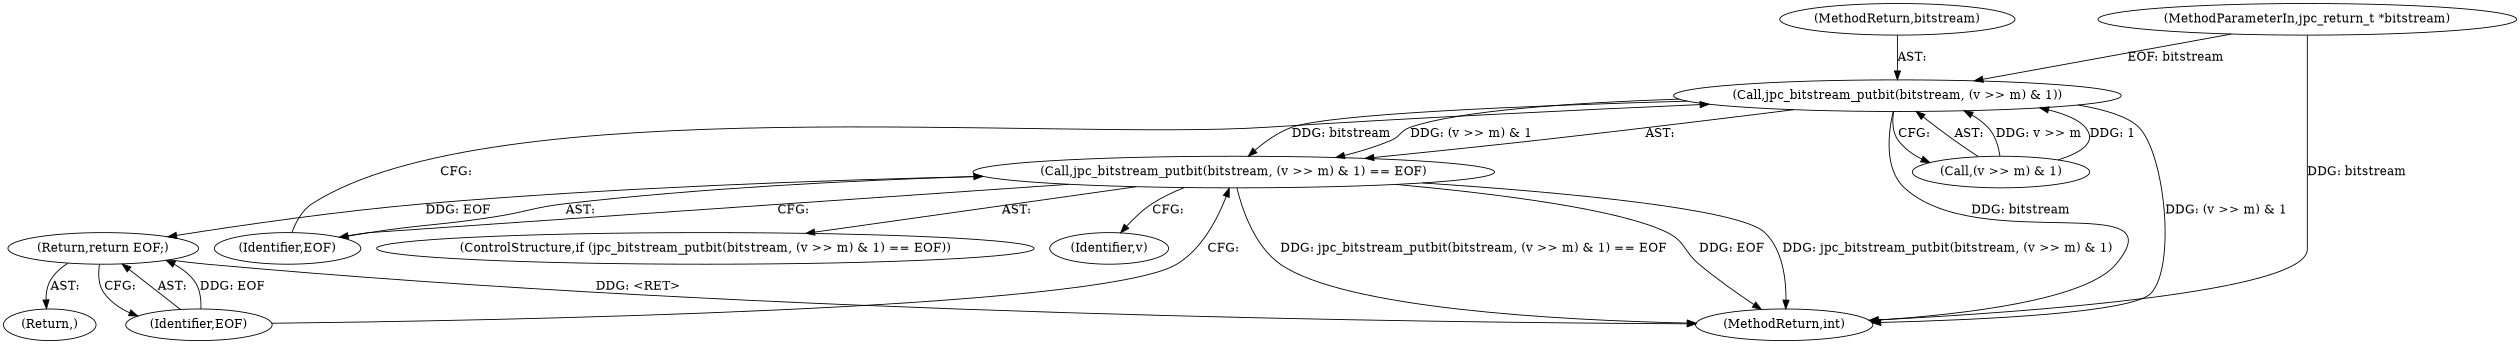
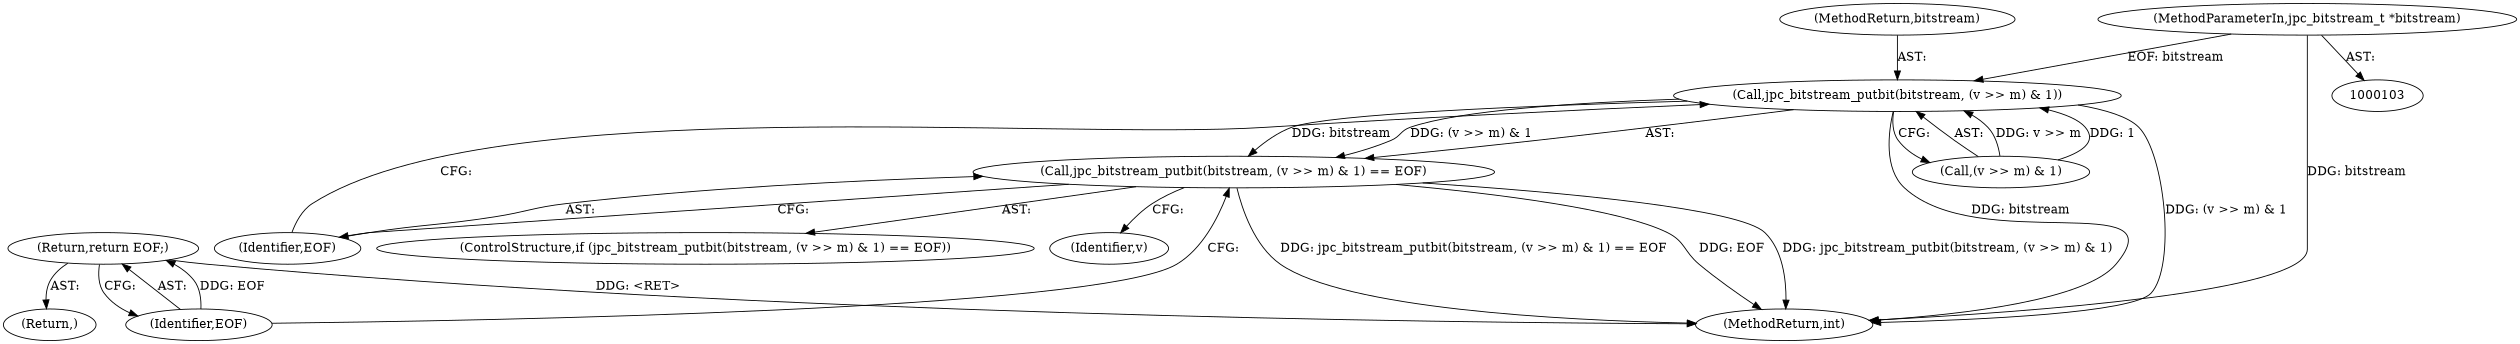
(2307, 19) -> (2307, 19)
none -> (2378, 96)
(579, 193) -> none
